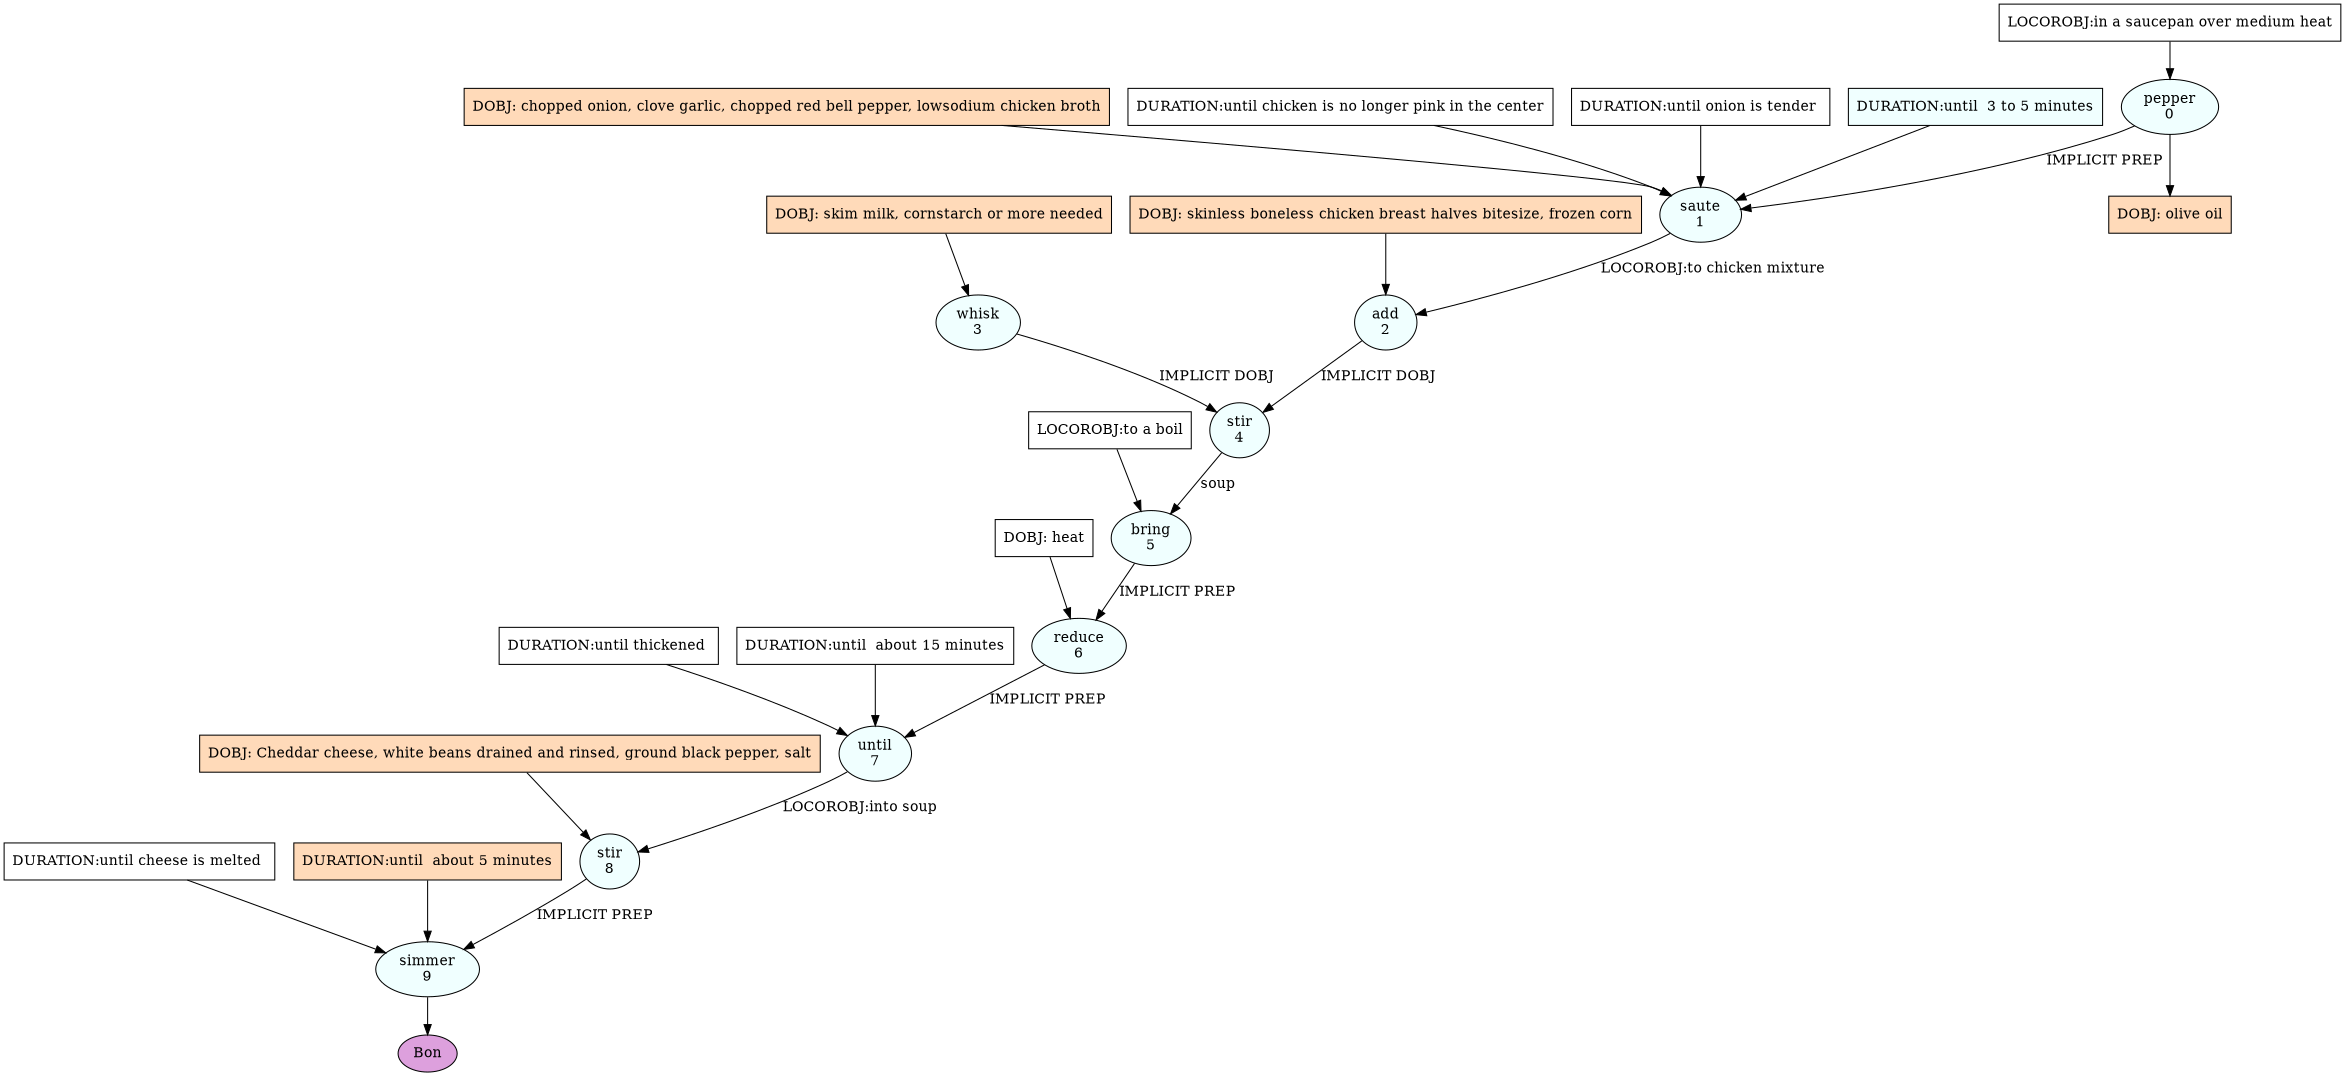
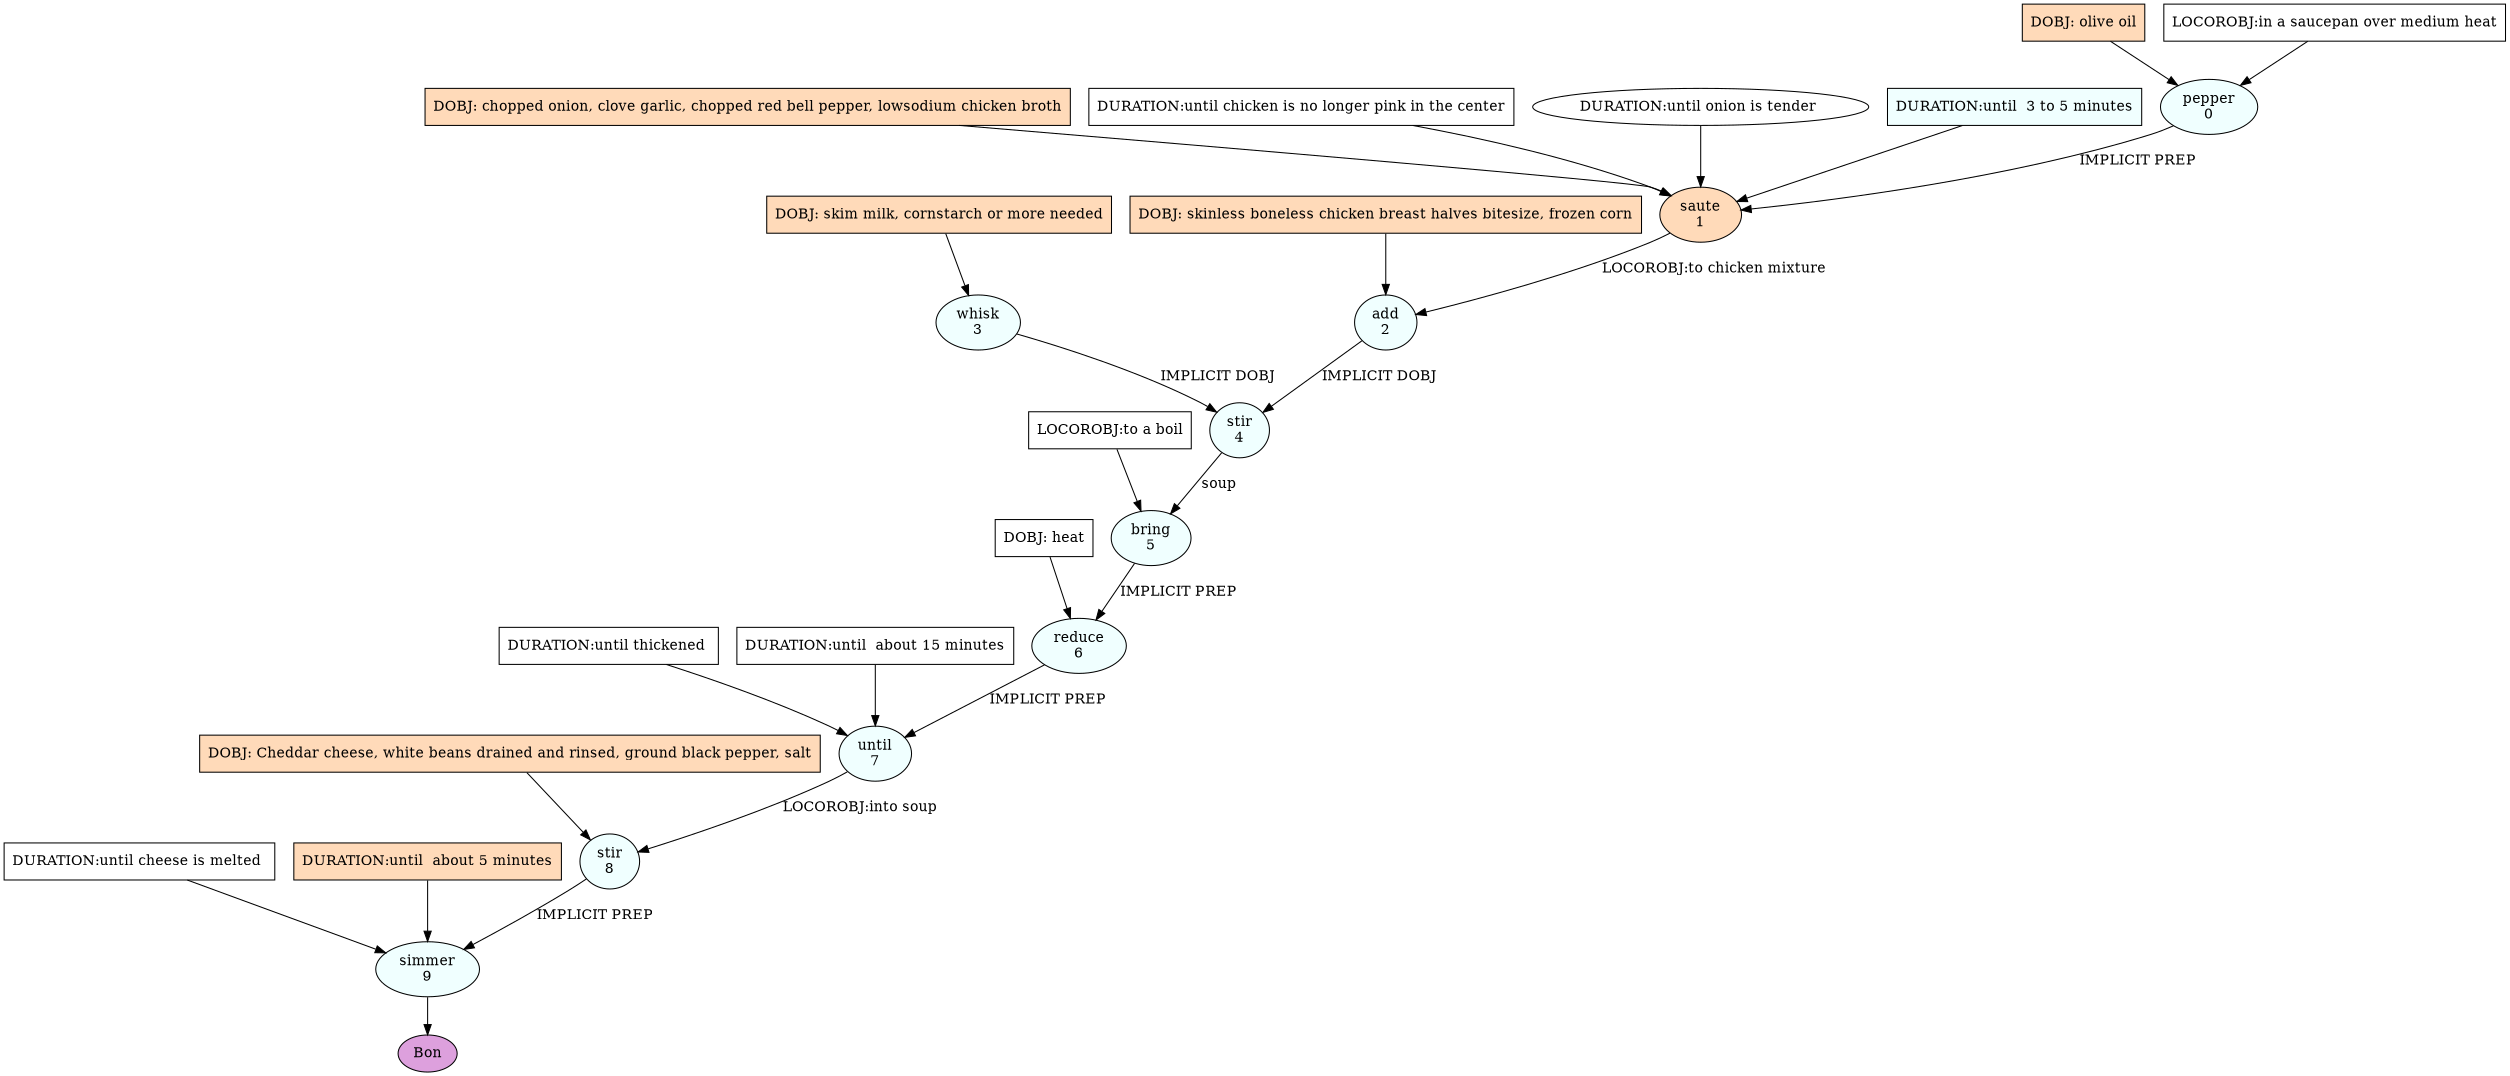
(1701, 107) -> (1701, 107)
(2170, 160) -> (2140, 61)
(1701, 215) -> (1701, 215)
